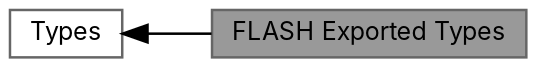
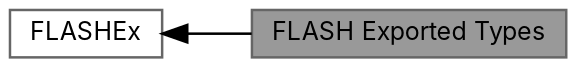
(66, 34) -> (86, 34)
